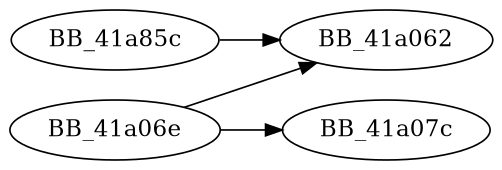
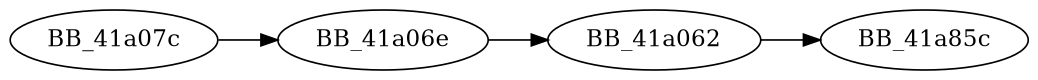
(241, 40) -> (782, 40)
(243, 130) -> (239, 40)
